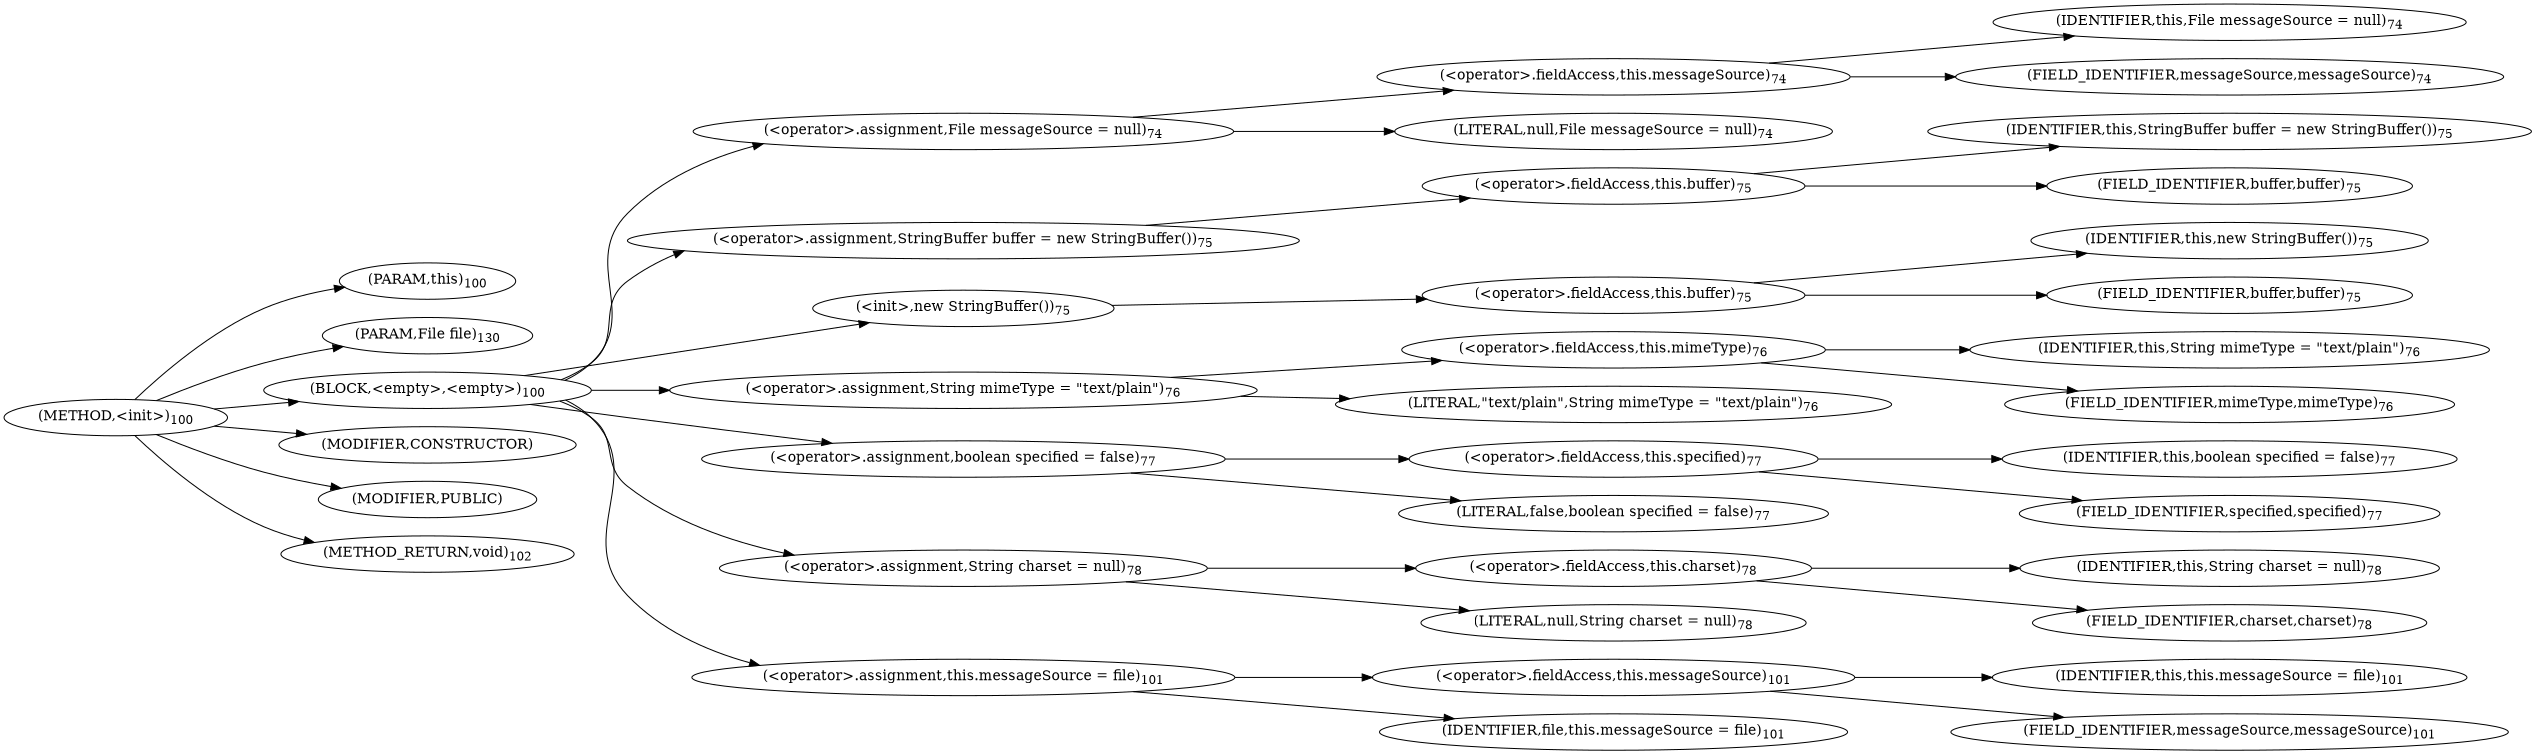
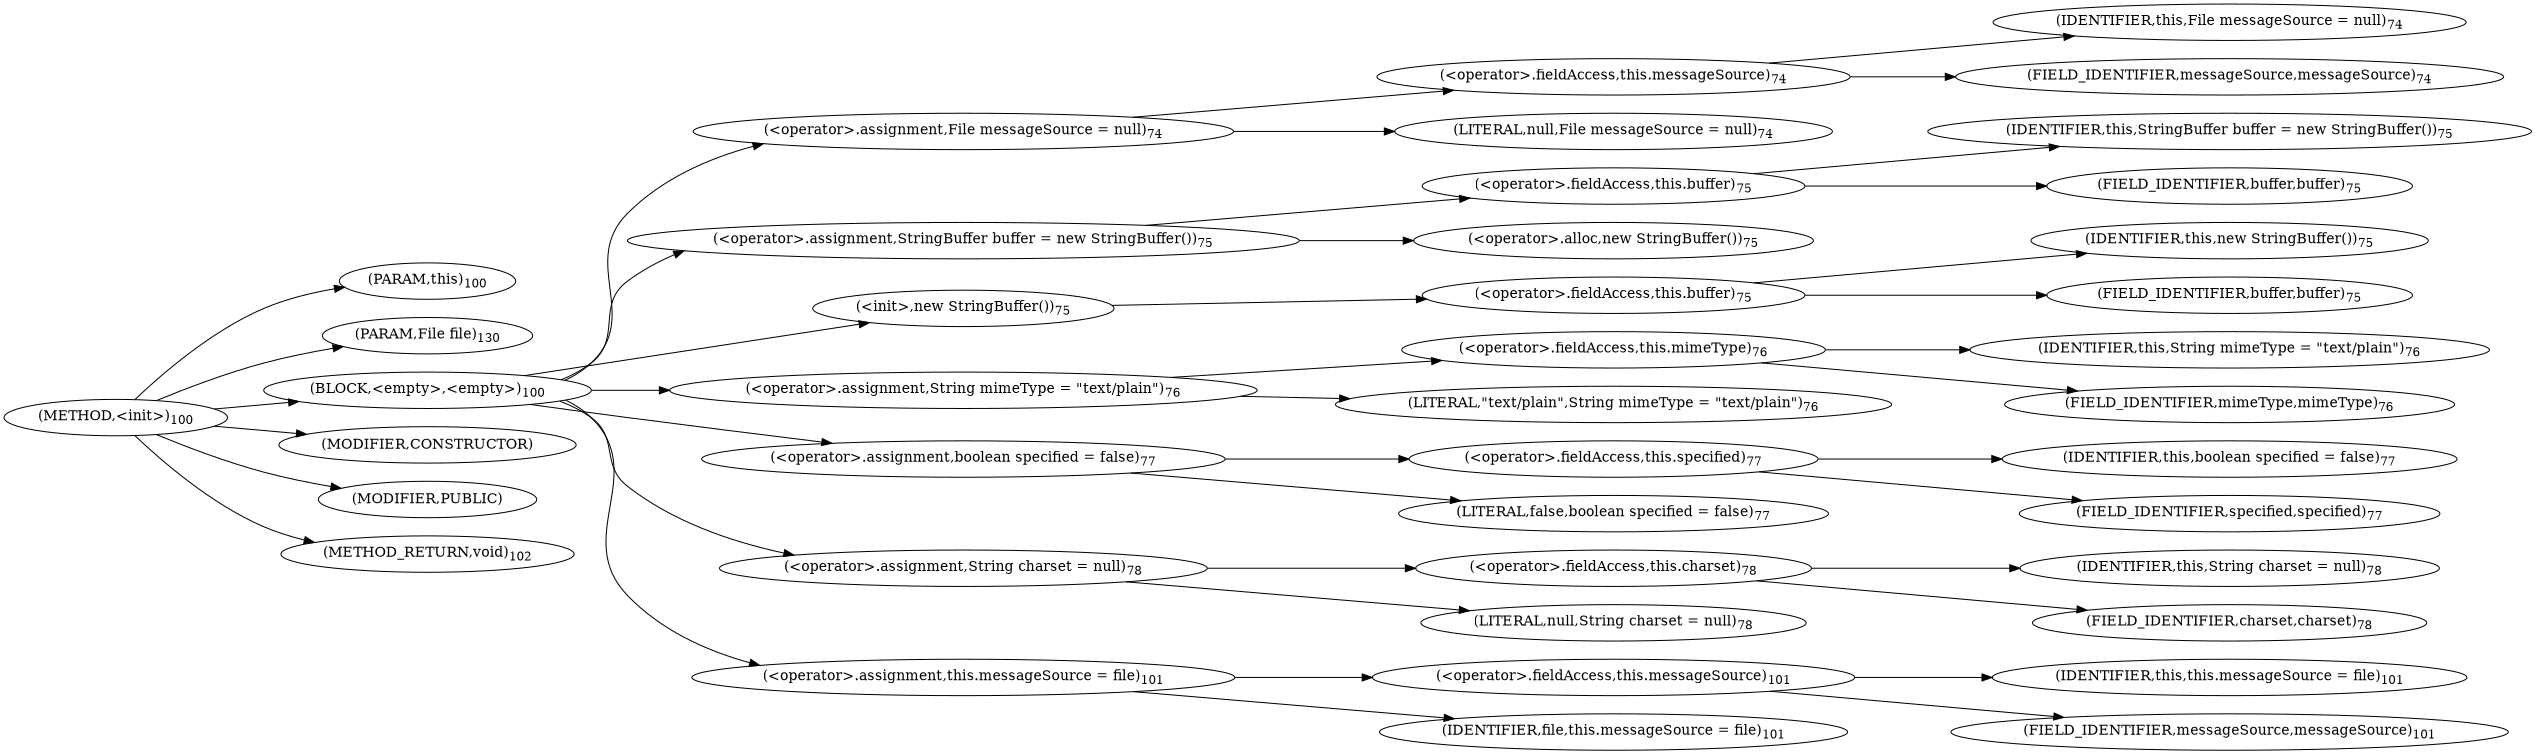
none -> (1614, 241)
